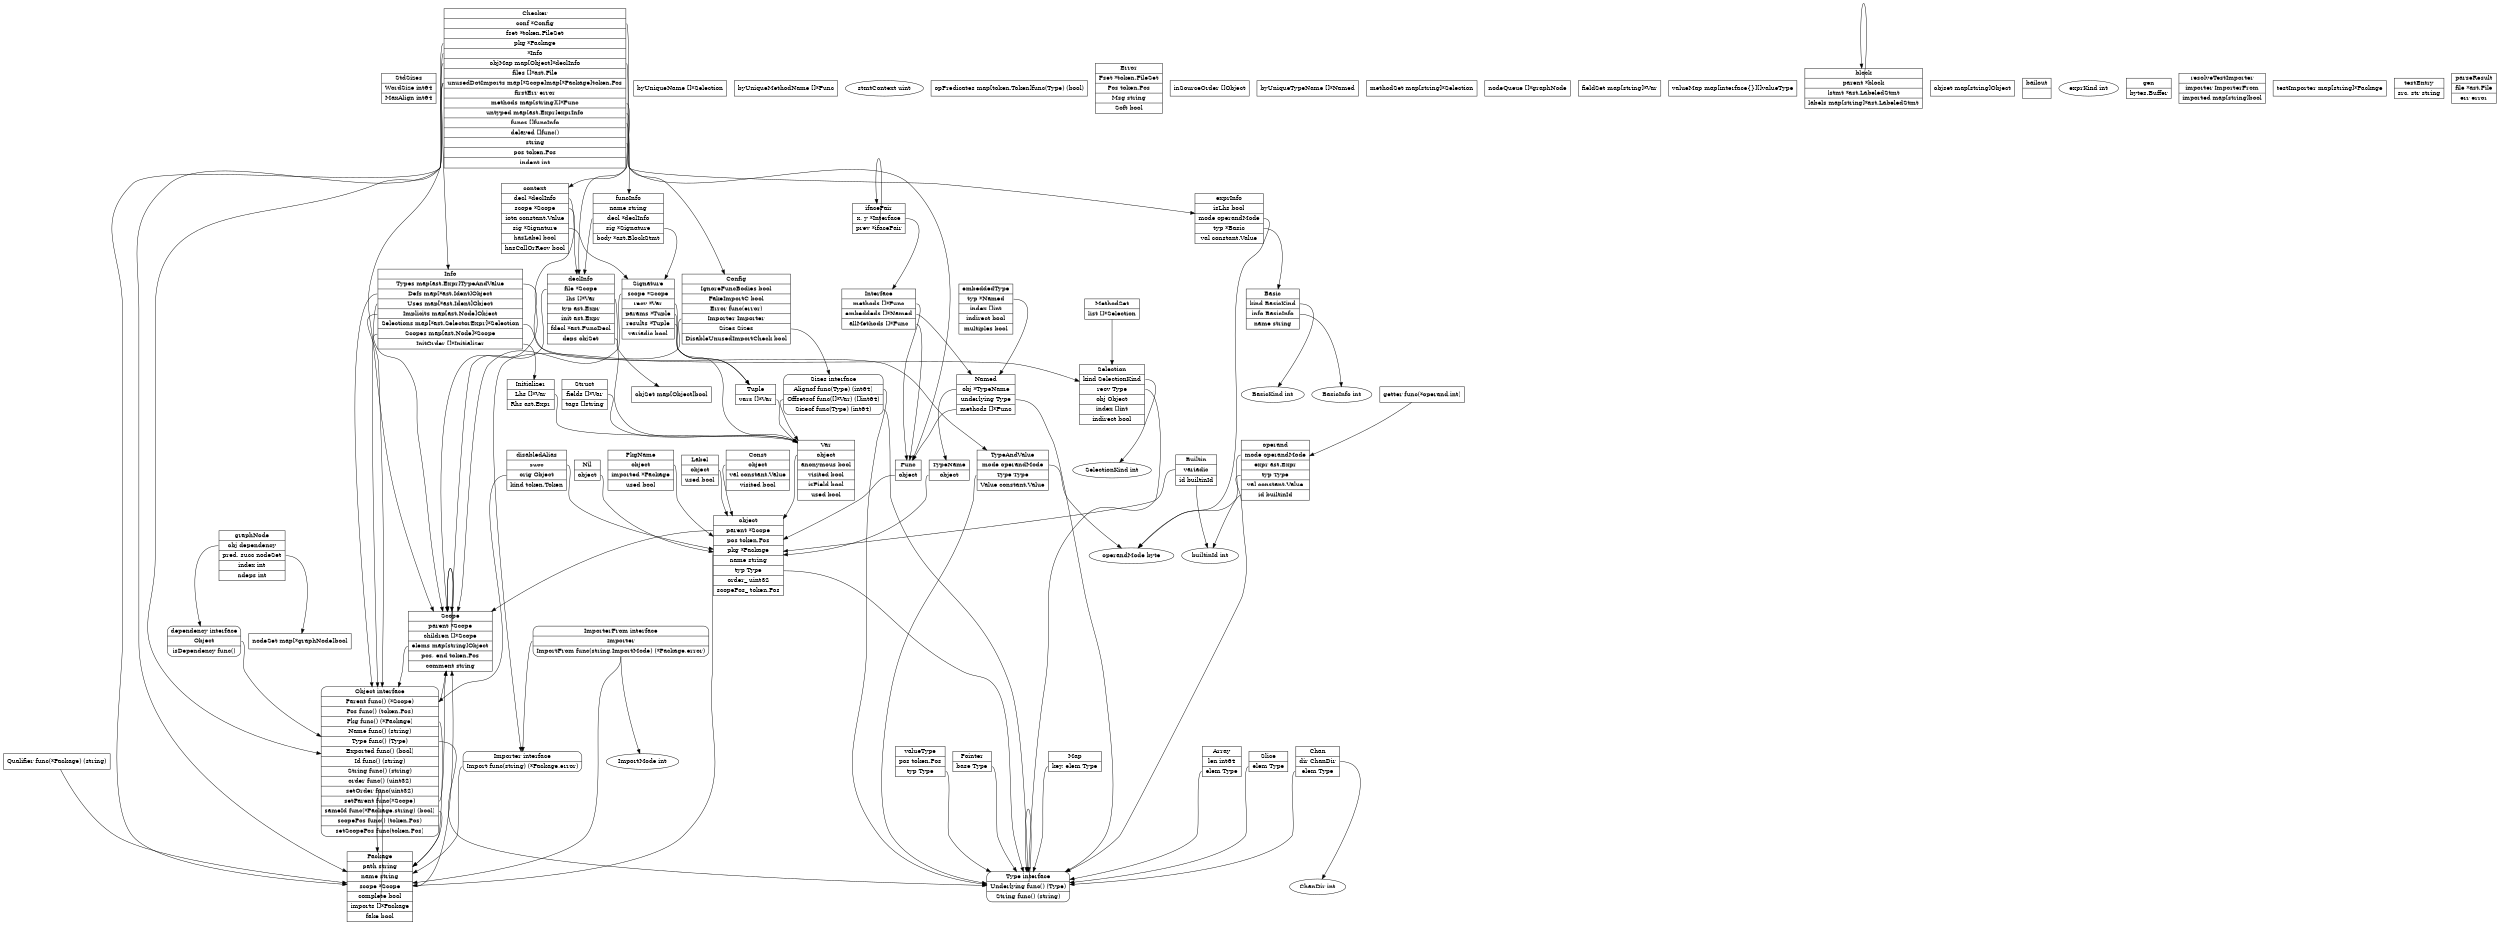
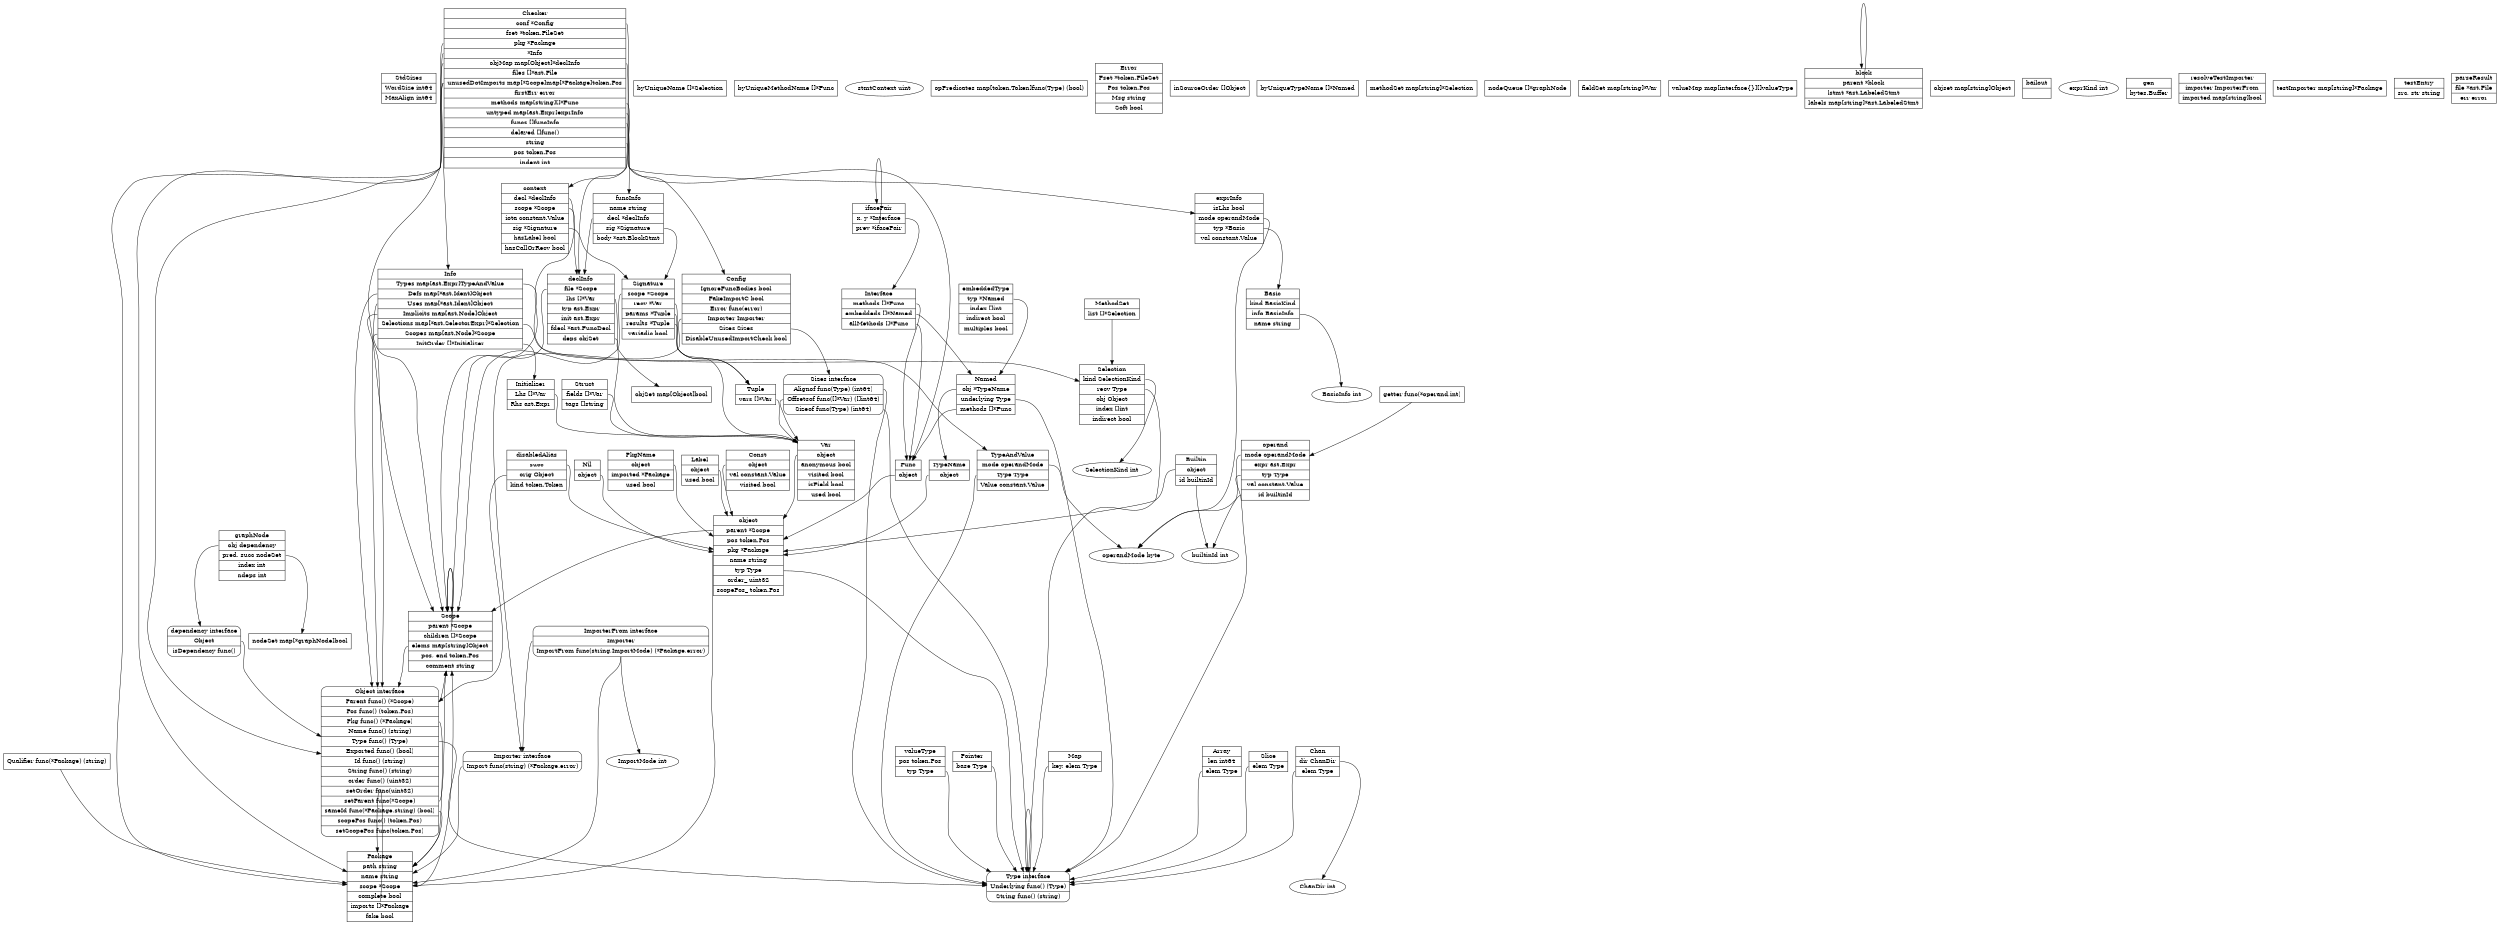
(1273, 395) -> none
(1196, 470) -> (1196, 470)
